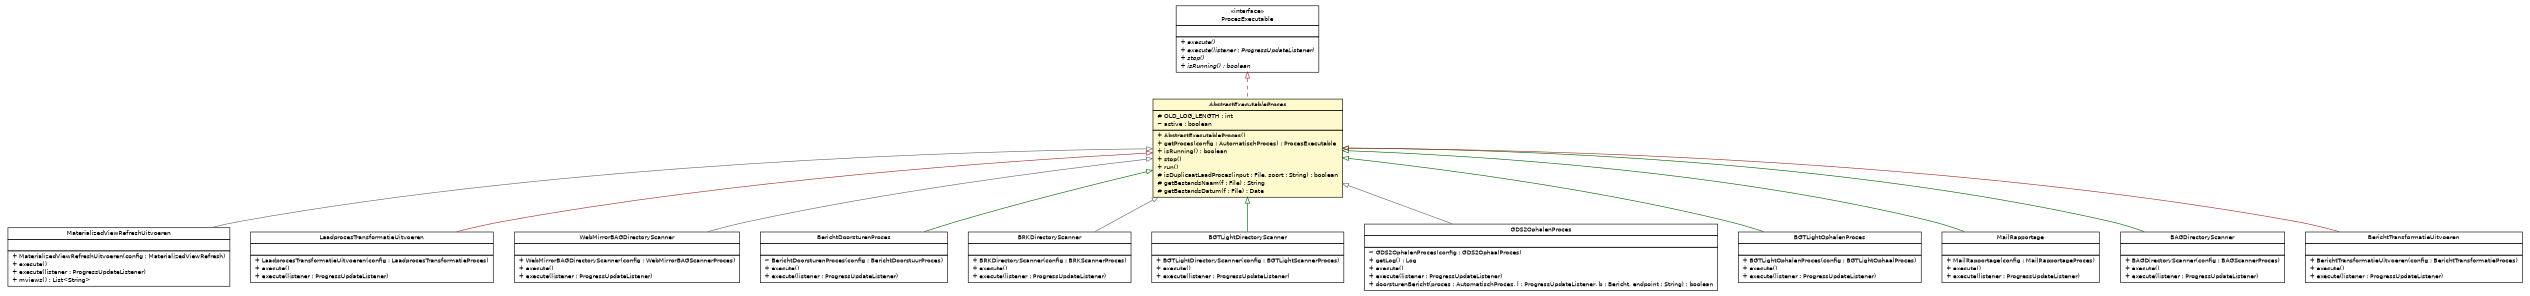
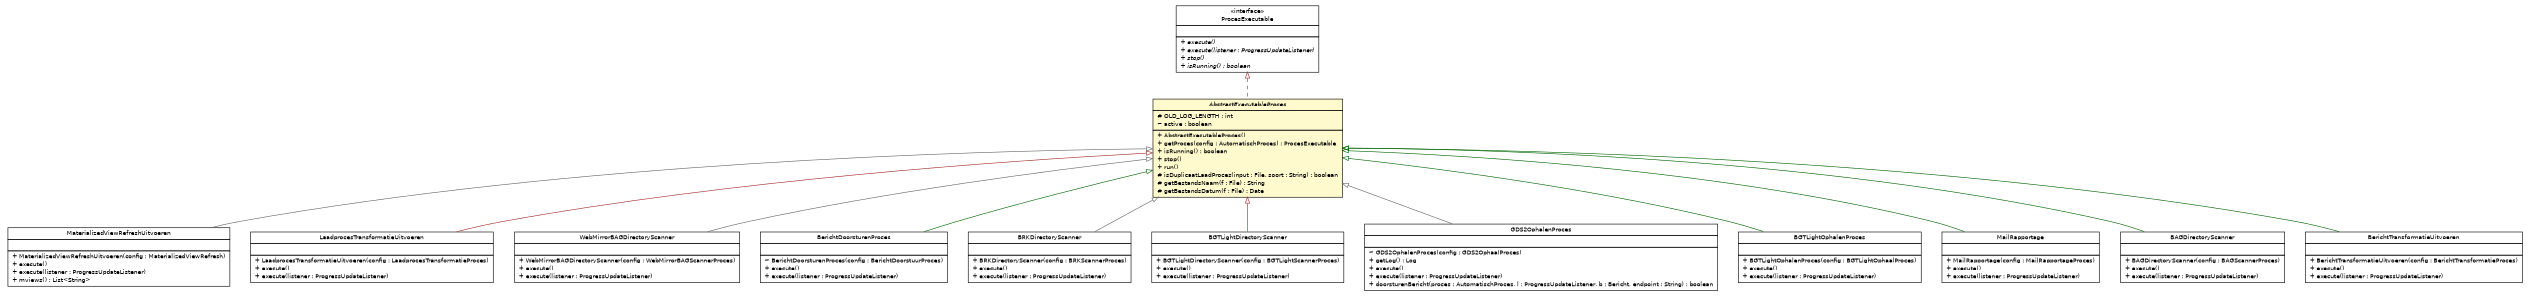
(1846, 168) -> (1846, 168)
(1247, 217) -> (1247, 217)
